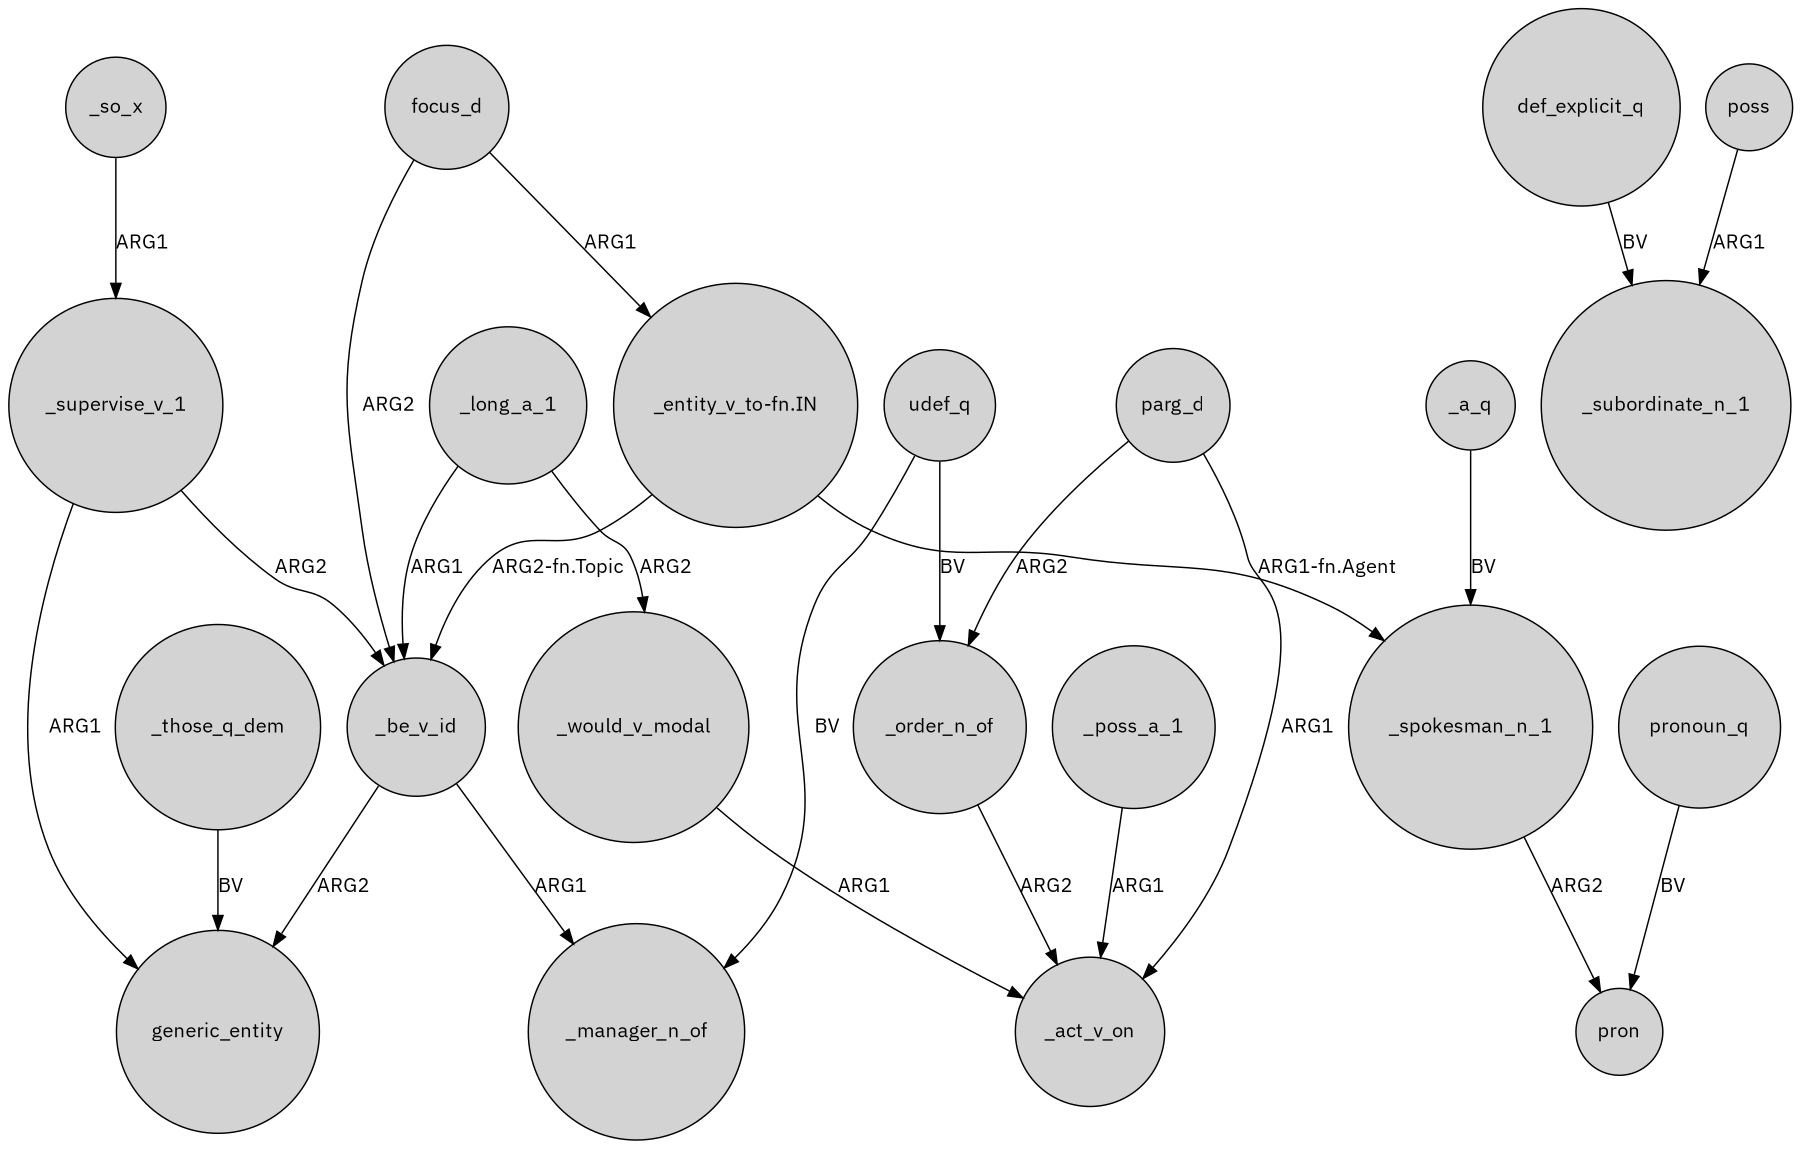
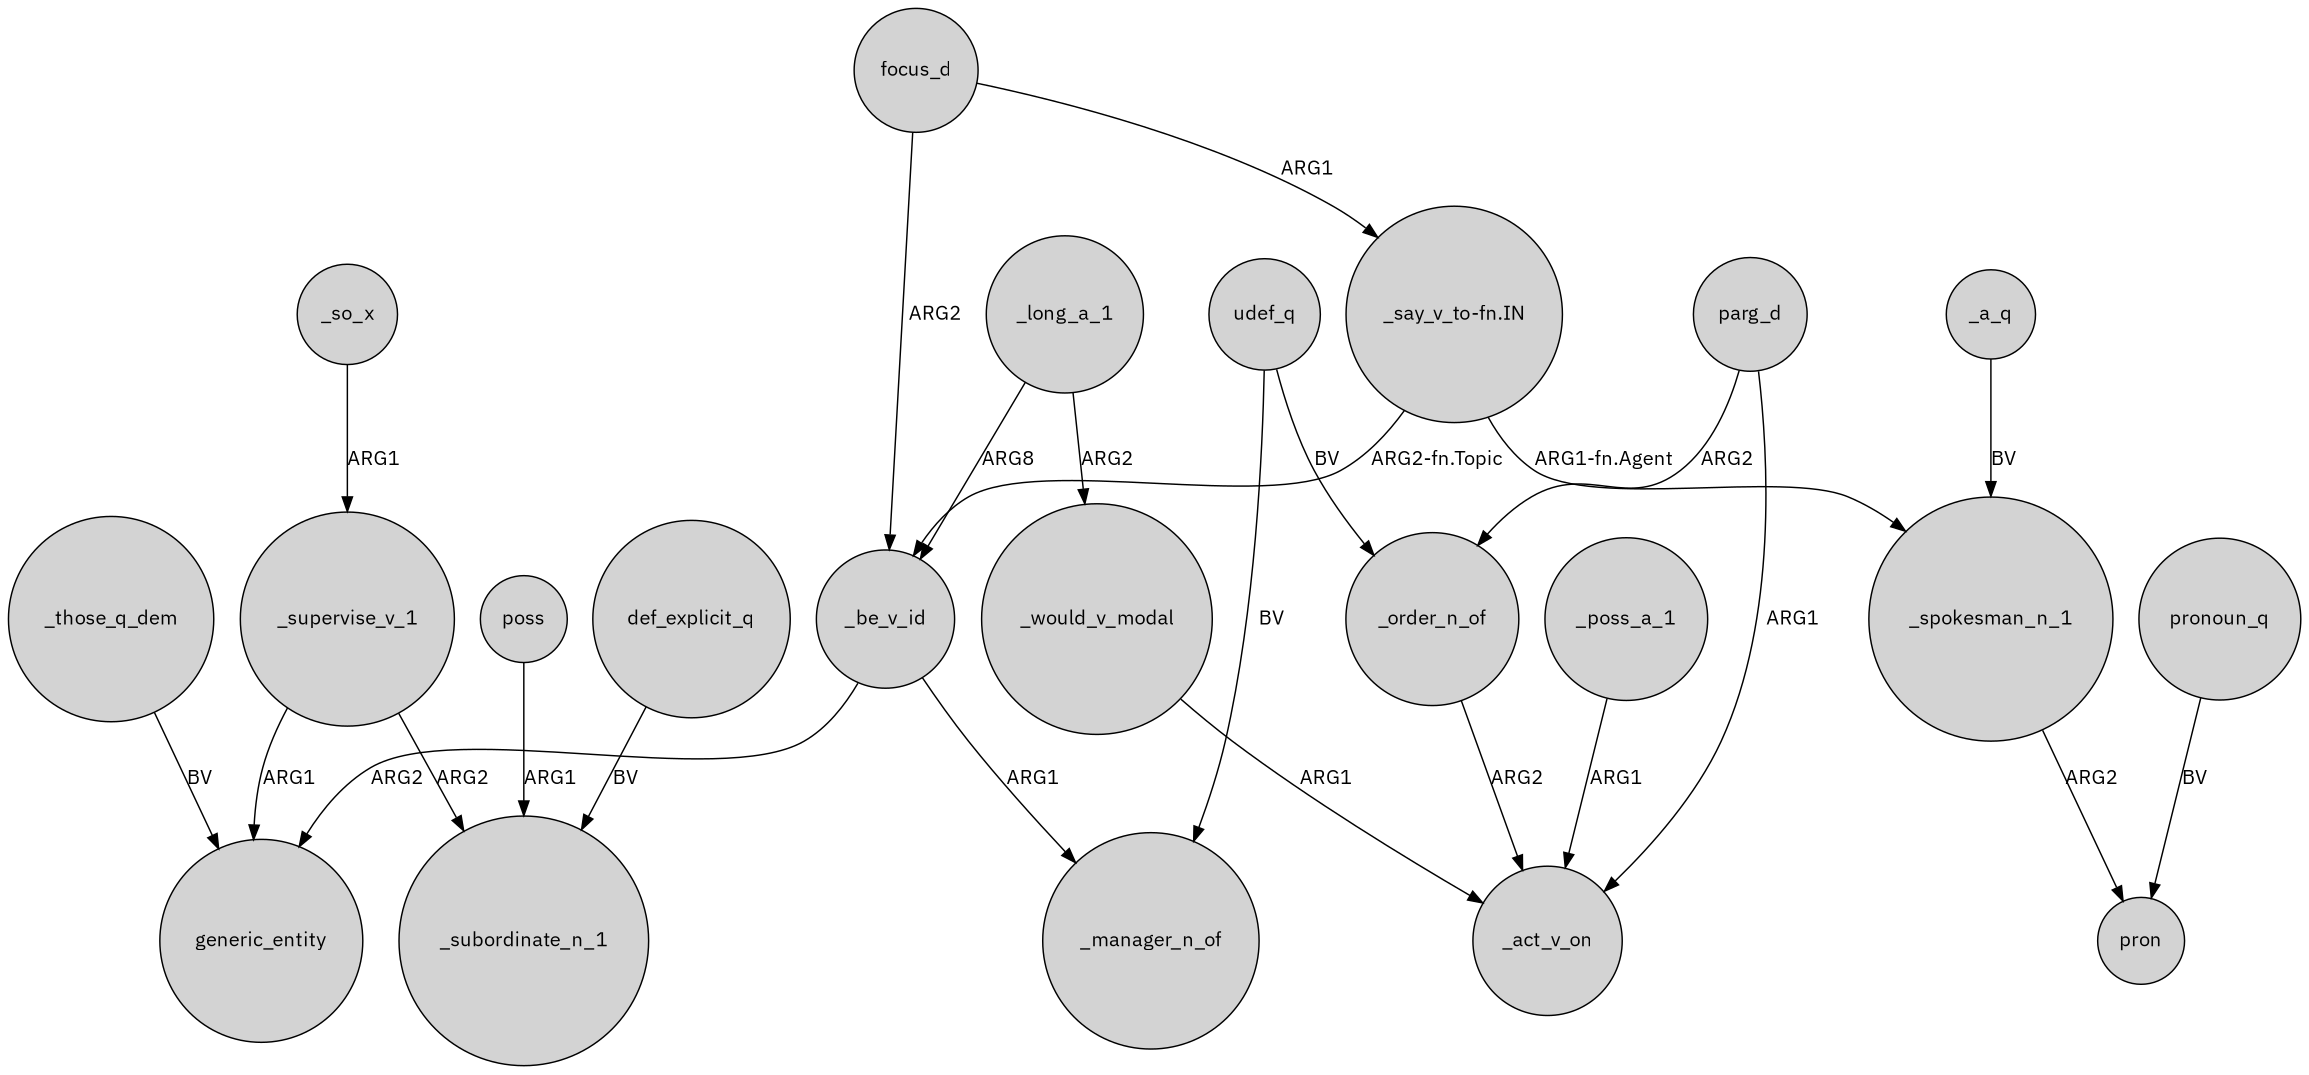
(736, 405) -> (1454, 314)
(437, 568) -> (1009, 460)
(275, 579) -> (428, 765)
